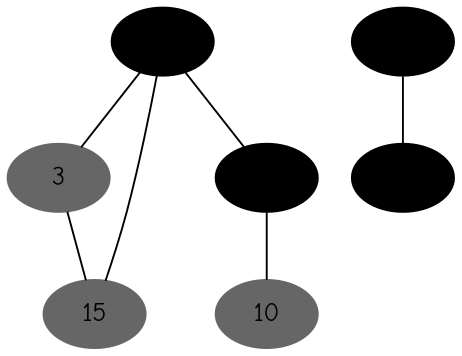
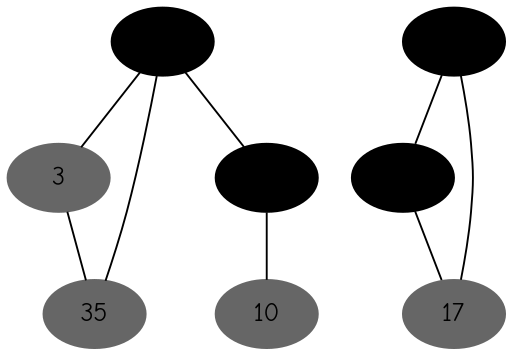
(95, 314) -> (95, 314)
none -> (454, 314)
